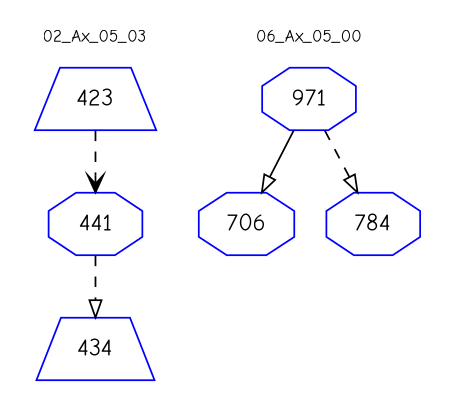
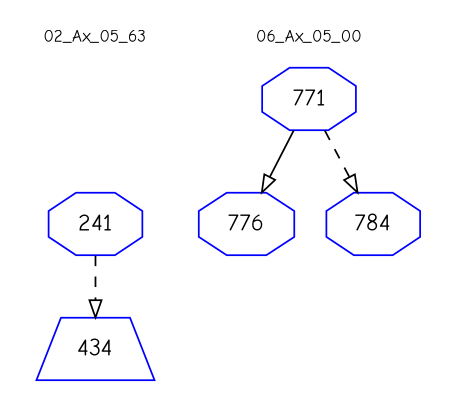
(95, 37) -> (95, 37)
(95, 99) -> none
(309, 99) -> (309, 99)
(95, 224) -> (95, 224)
(247, 224) -> (247, 224)
